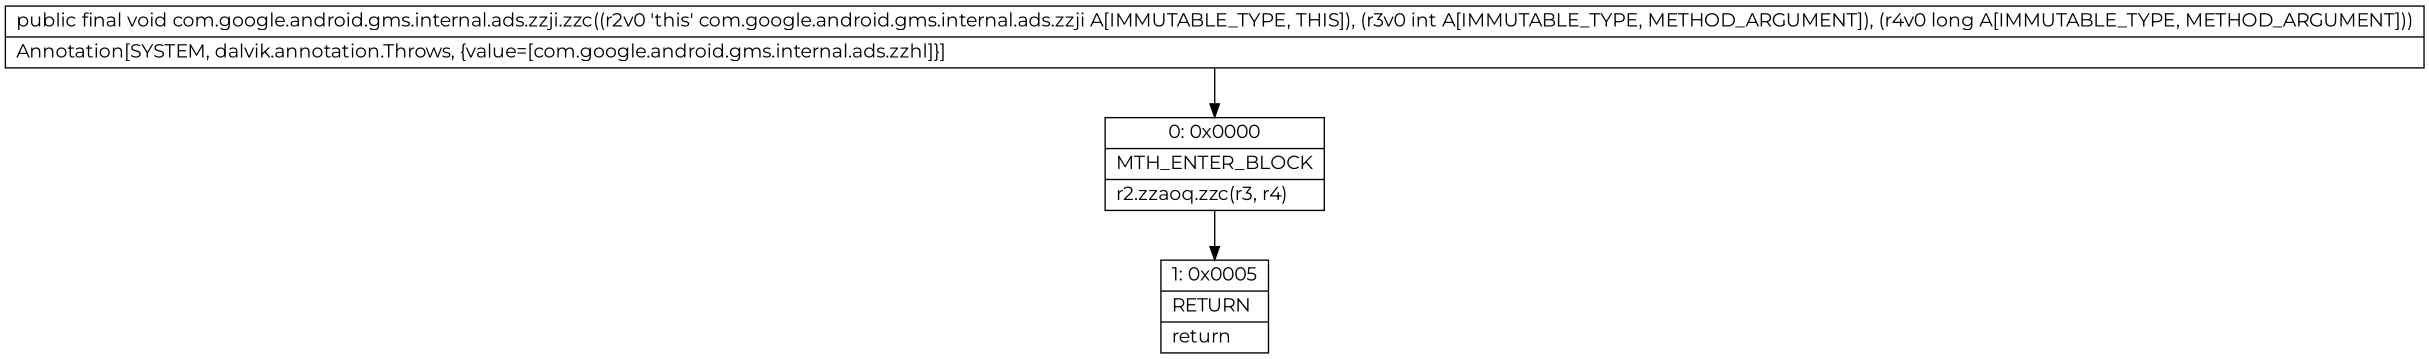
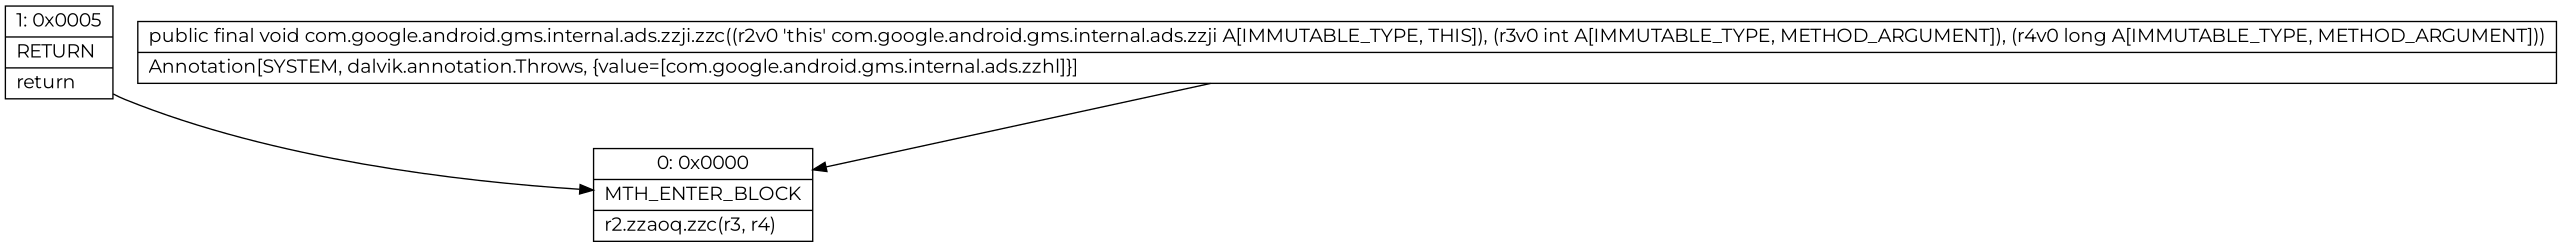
(1215, 229) -> (342, 160)
